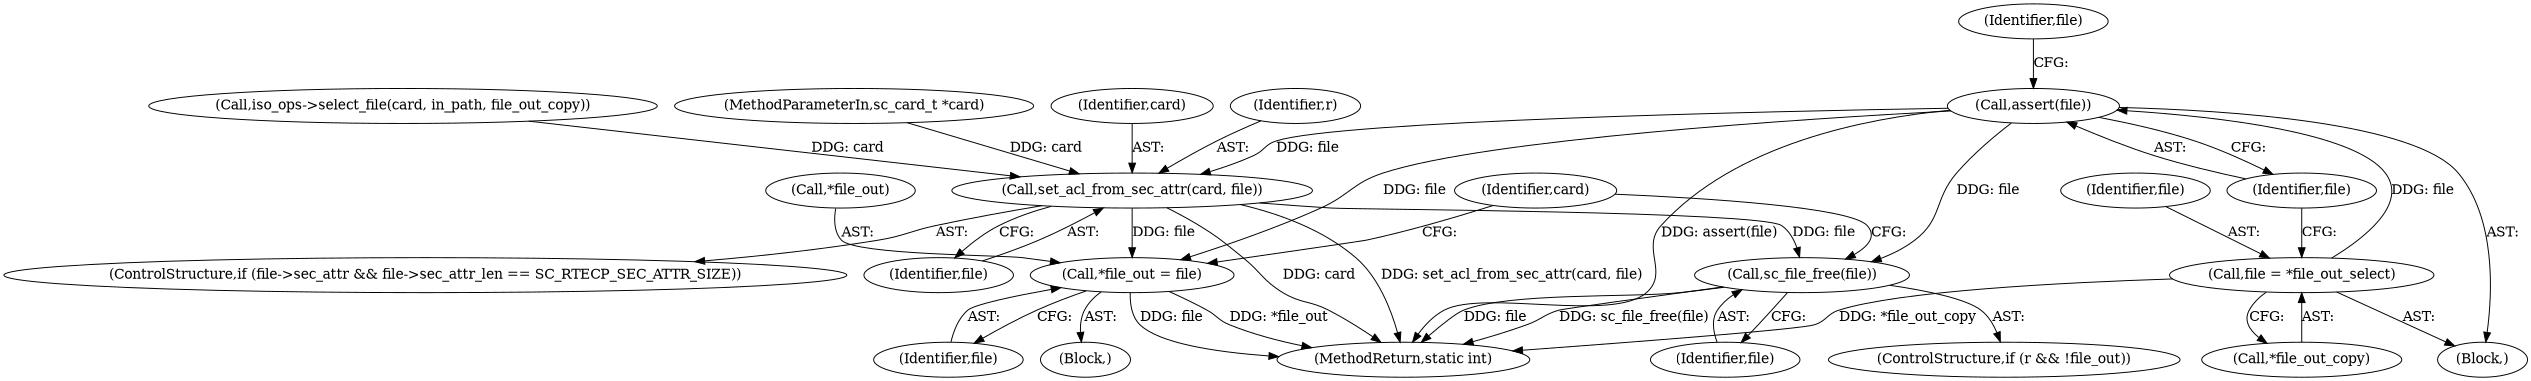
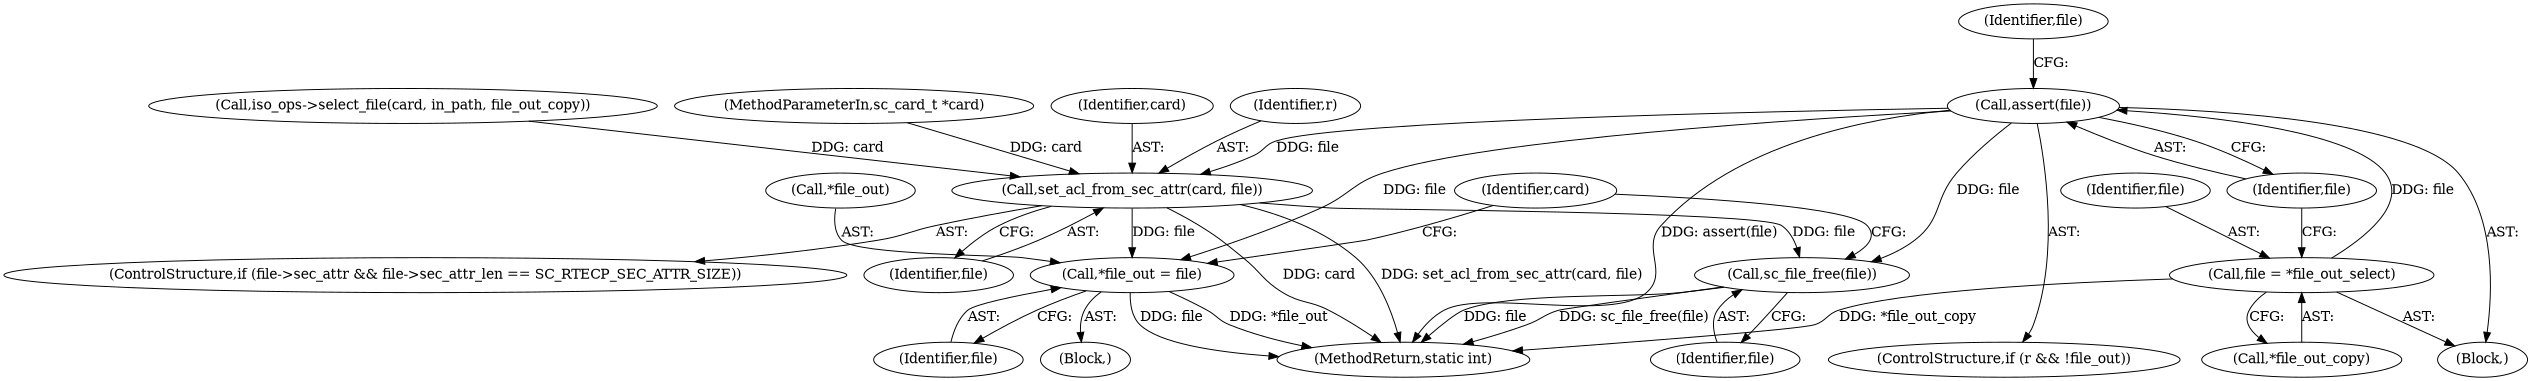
(1953, 298) -> (2048, 230)
